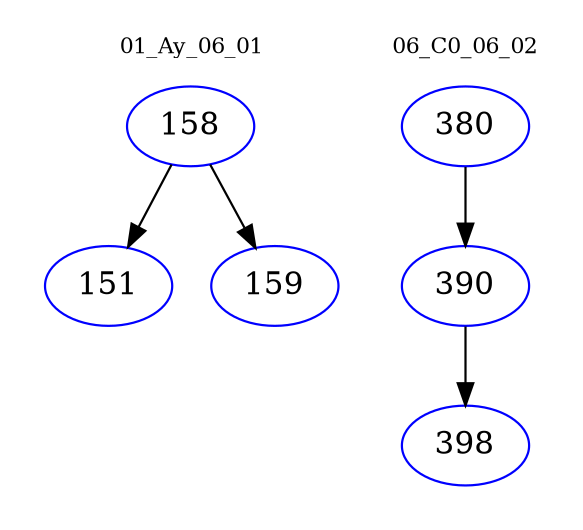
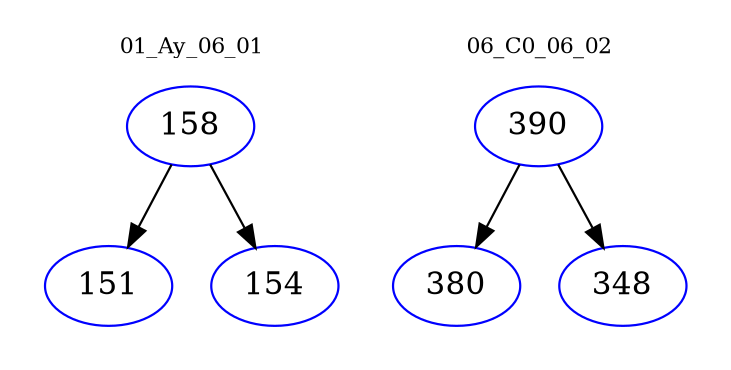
(466, 195) -> (503, 196)
(275, 286) -> (275, 286)
(466, 446) -> (623, 286)
